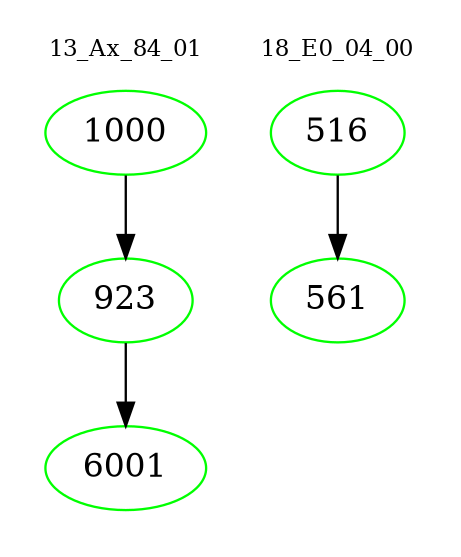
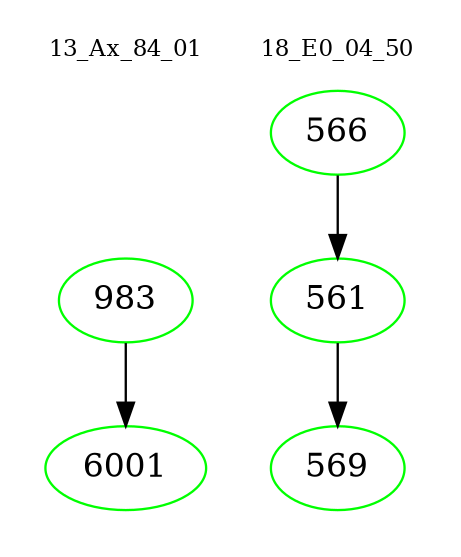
(338, 50) -> (338, 50)
(126, 133) -> none
(338, 133) -> (338, 133)
(126, 300) -> (126, 300)
none -> (338, 468)
